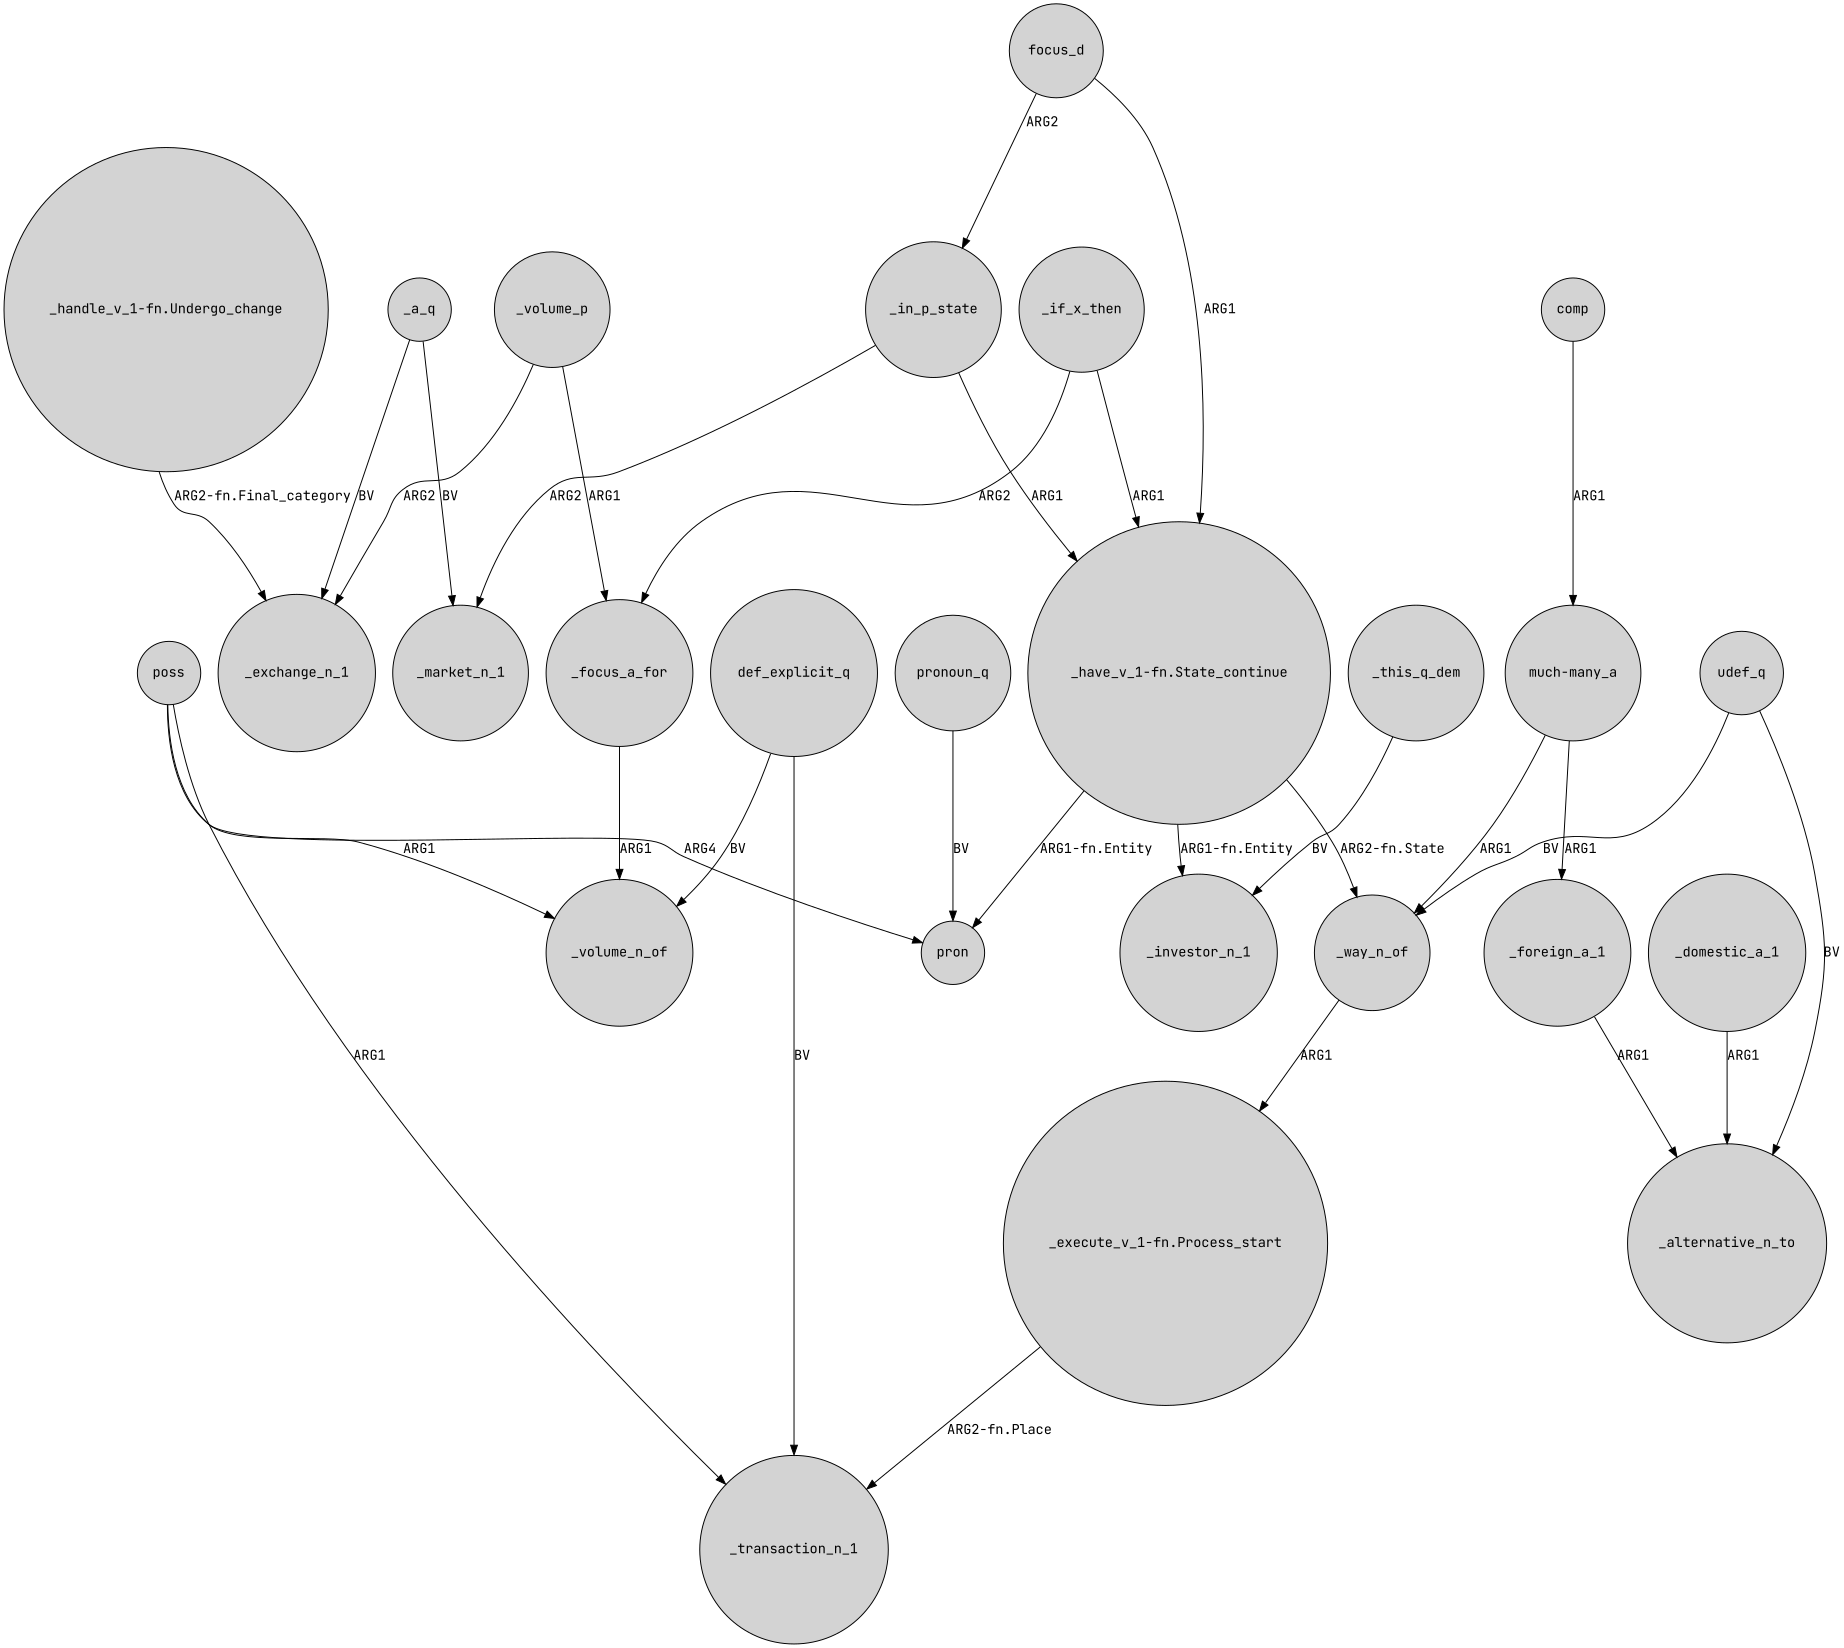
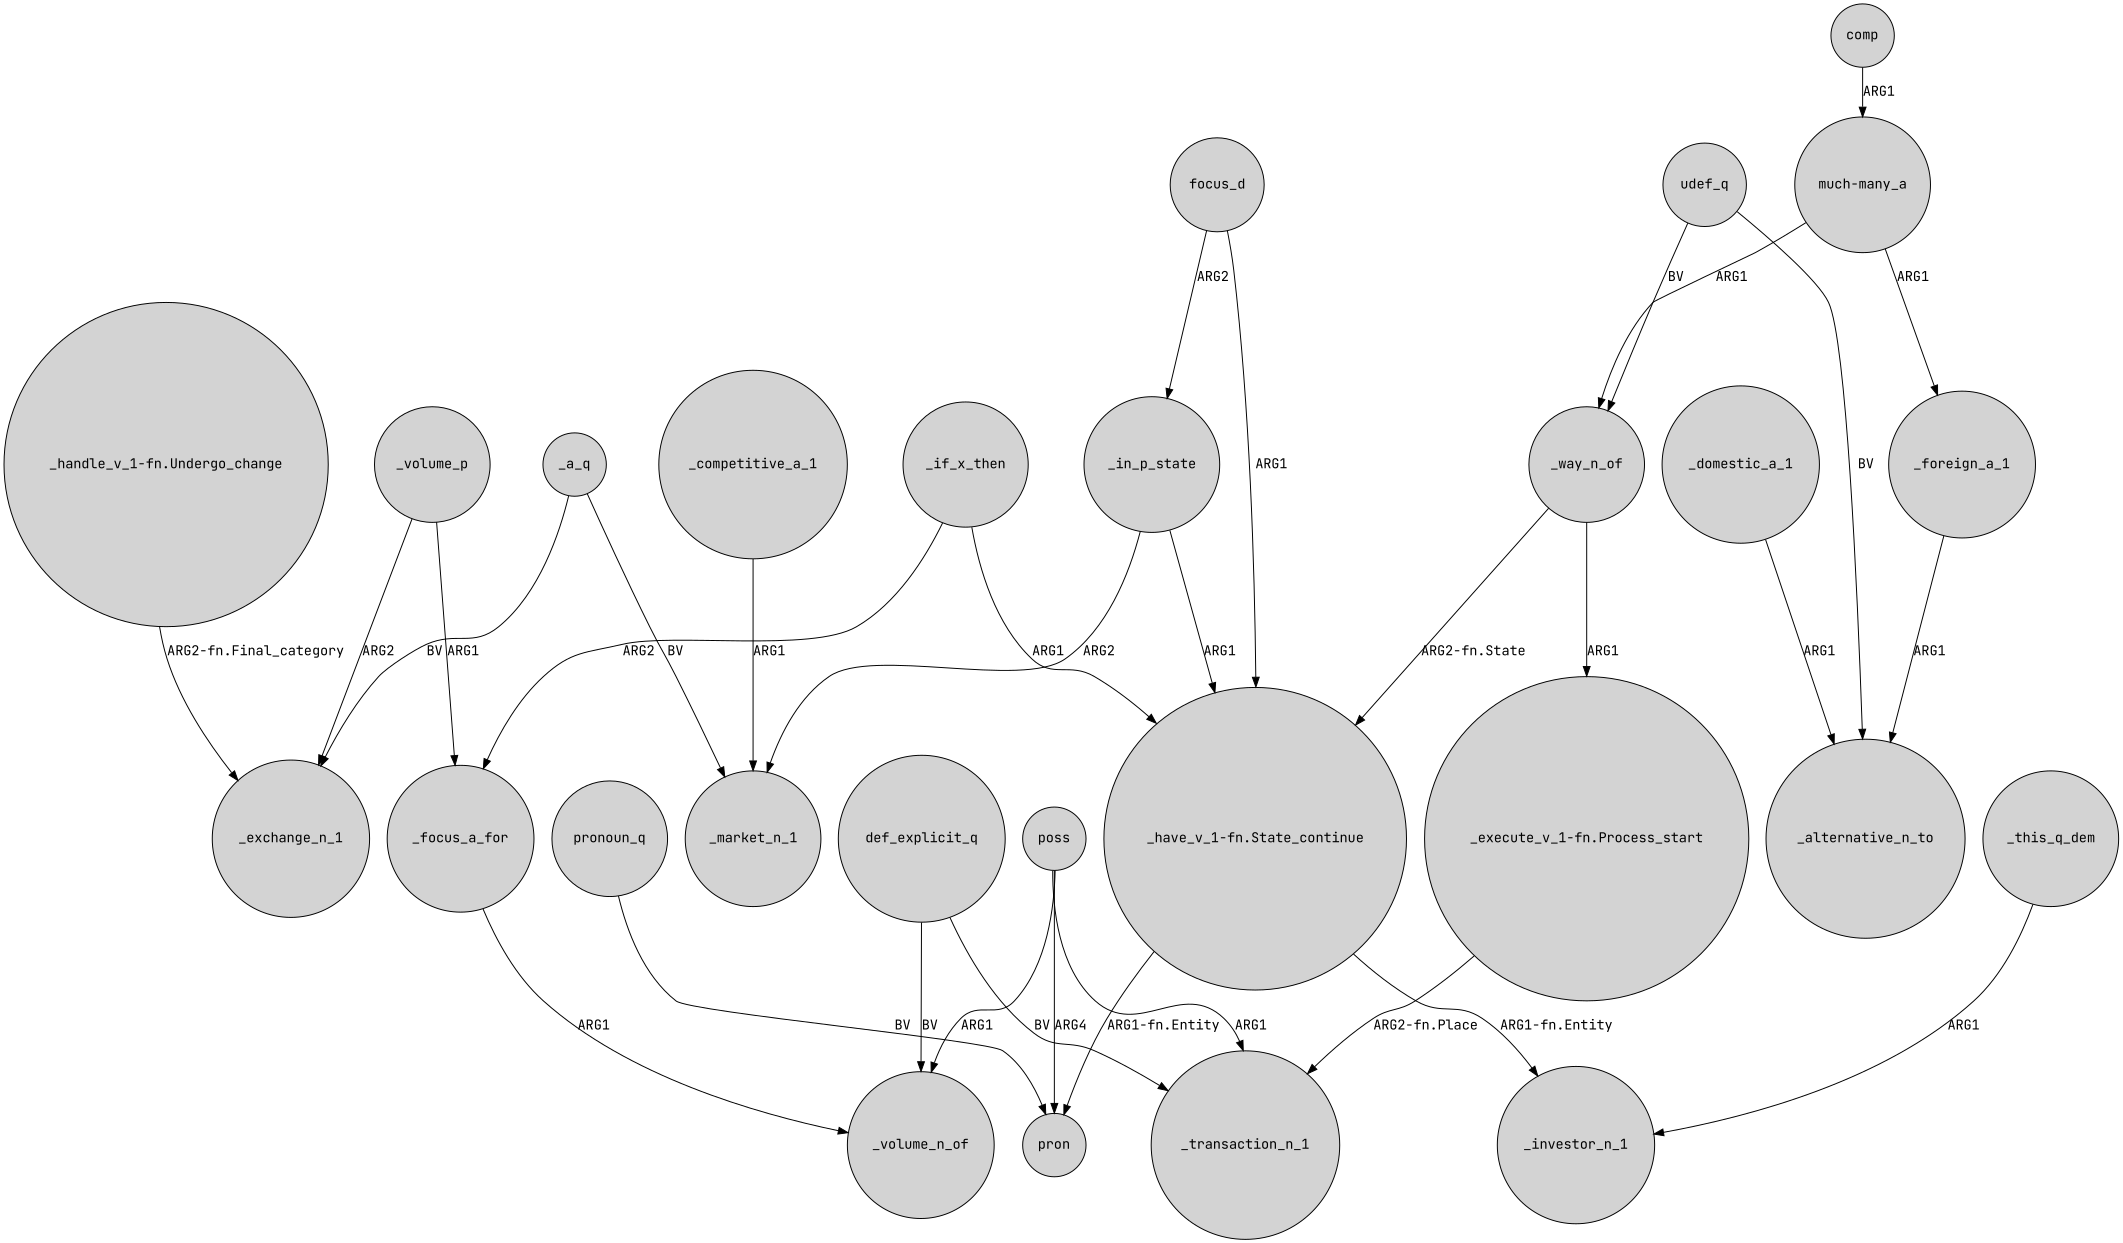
none -> (753, 465)
(1323, 828) -> (1455, 613)
(1320, 849) -> (1964, 1026)
